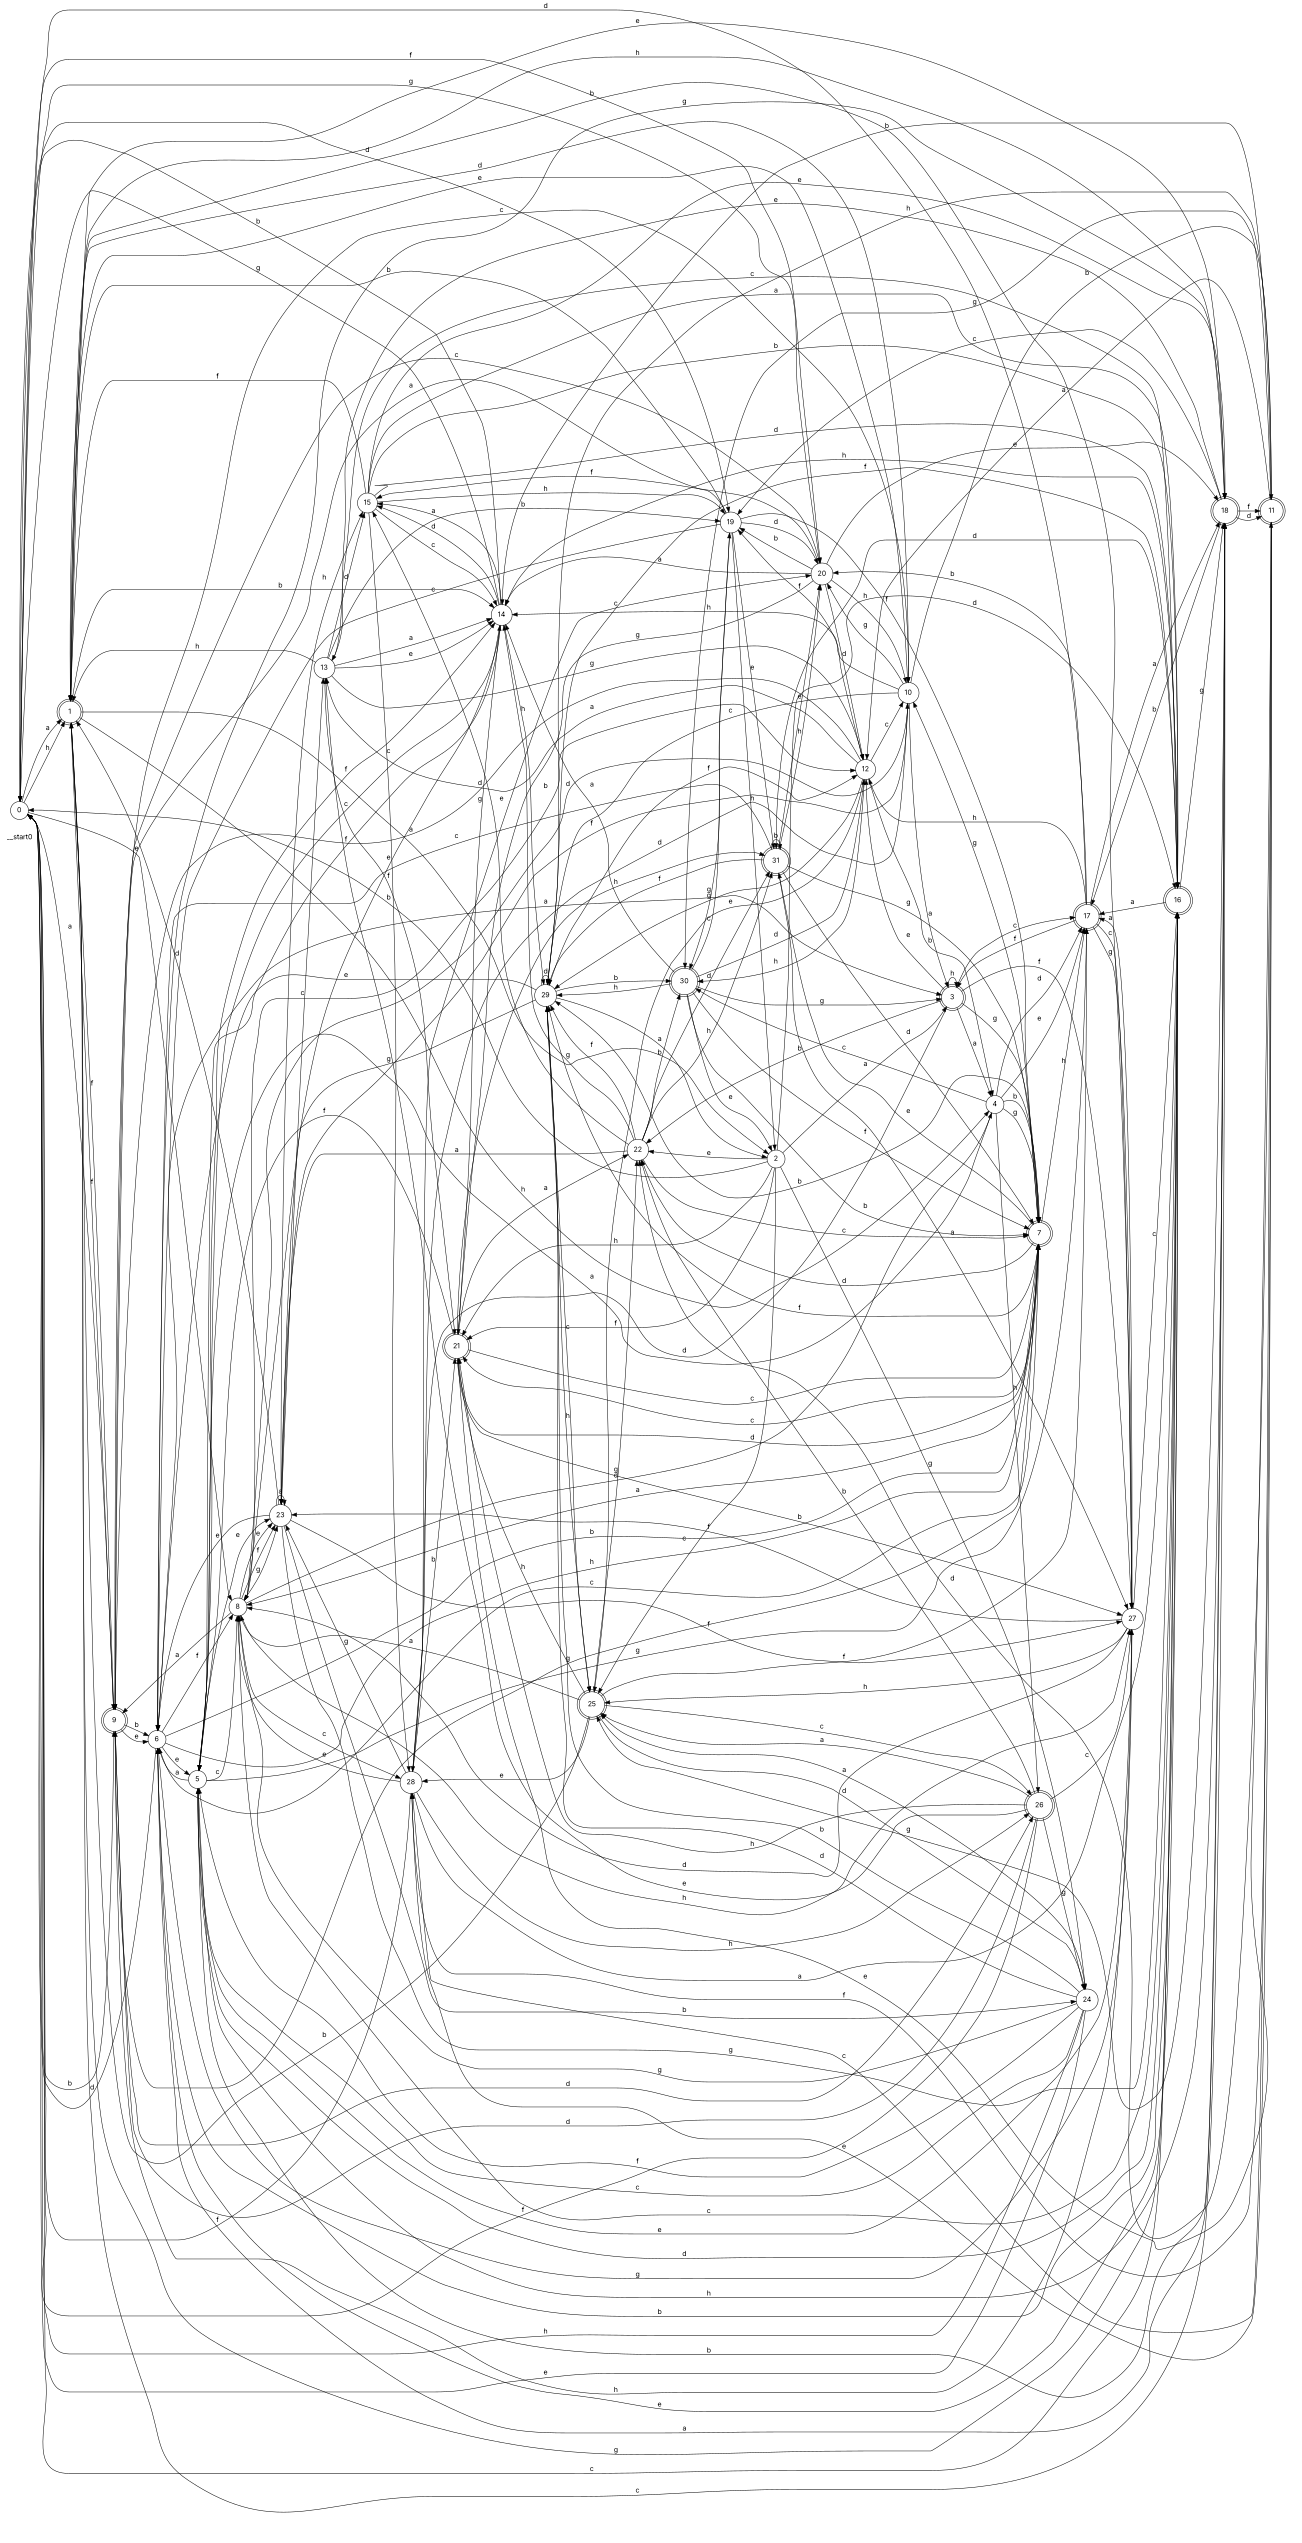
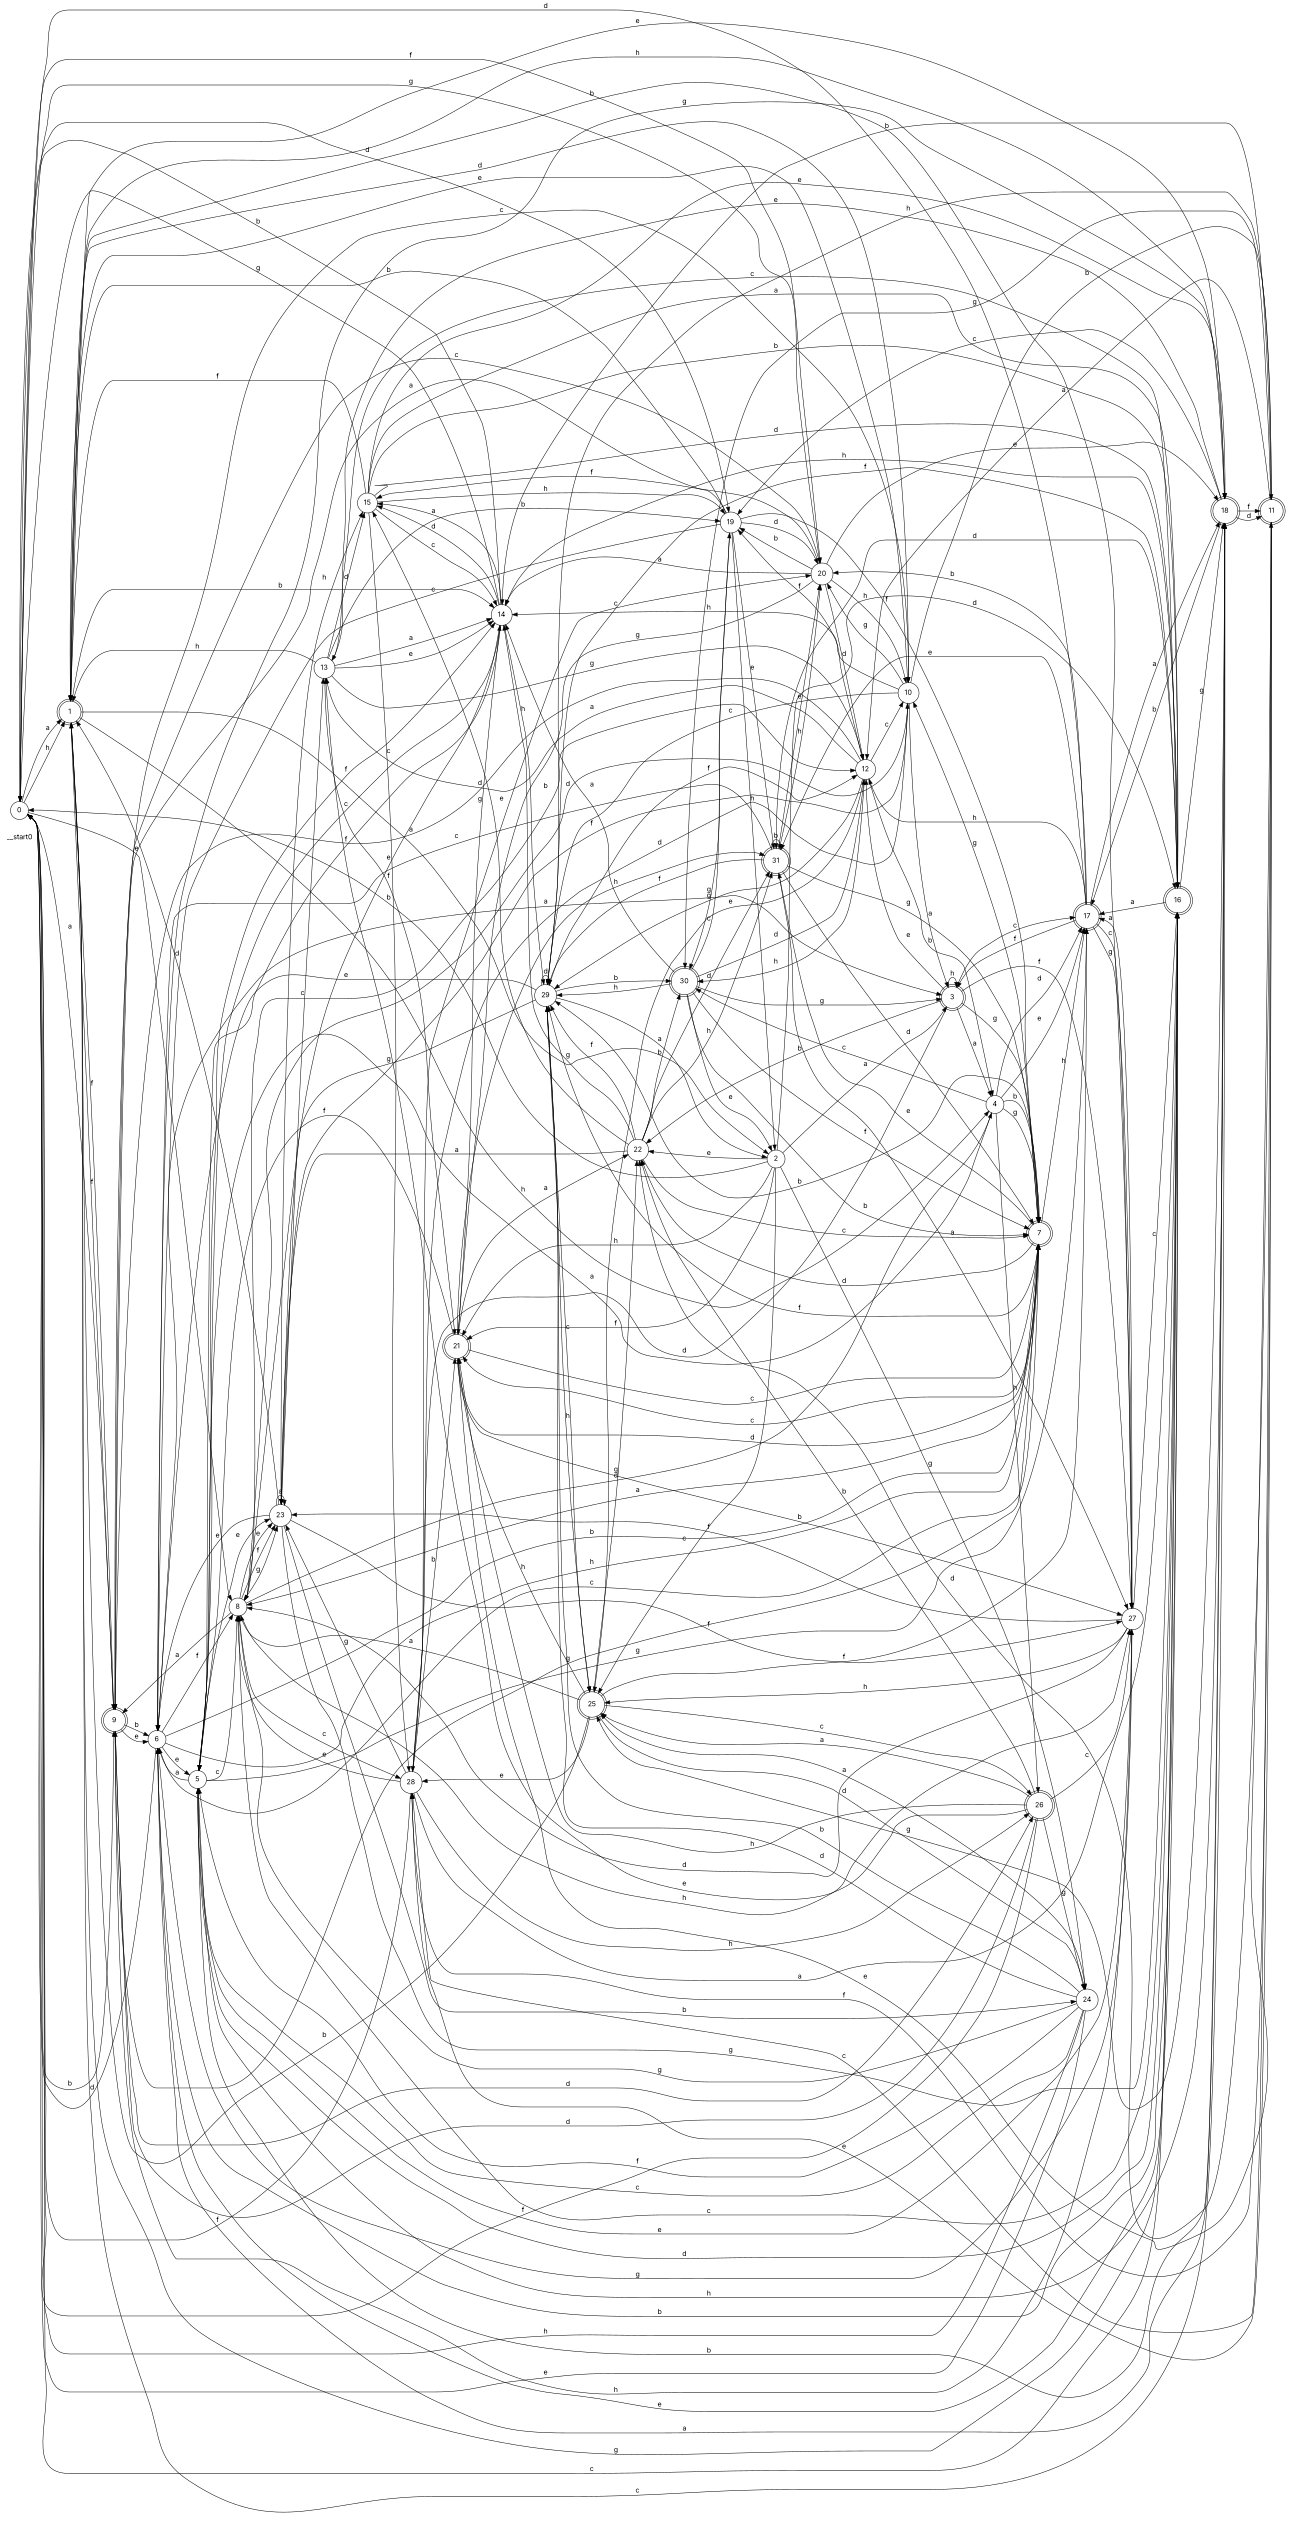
none -> (986, 656)
